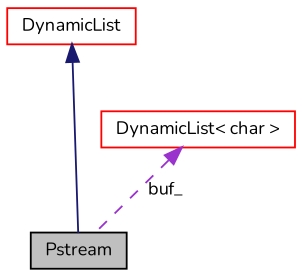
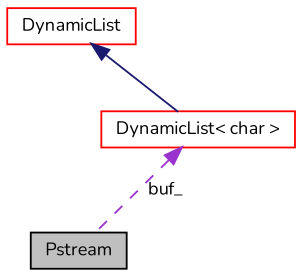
(75, 148) -> (142, 84)
